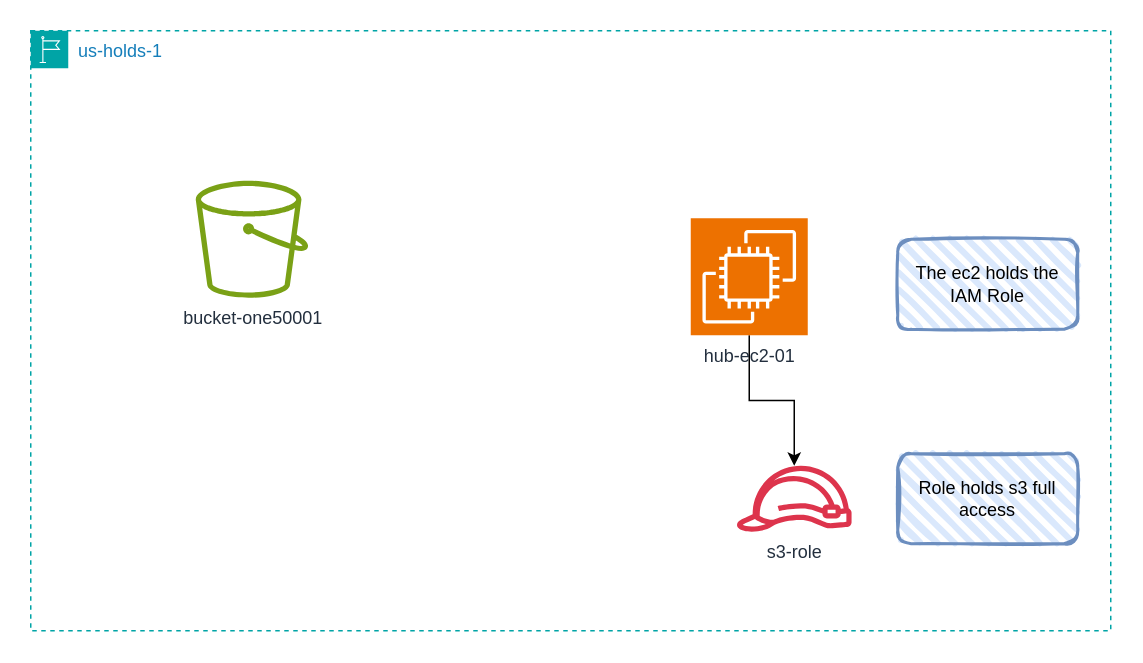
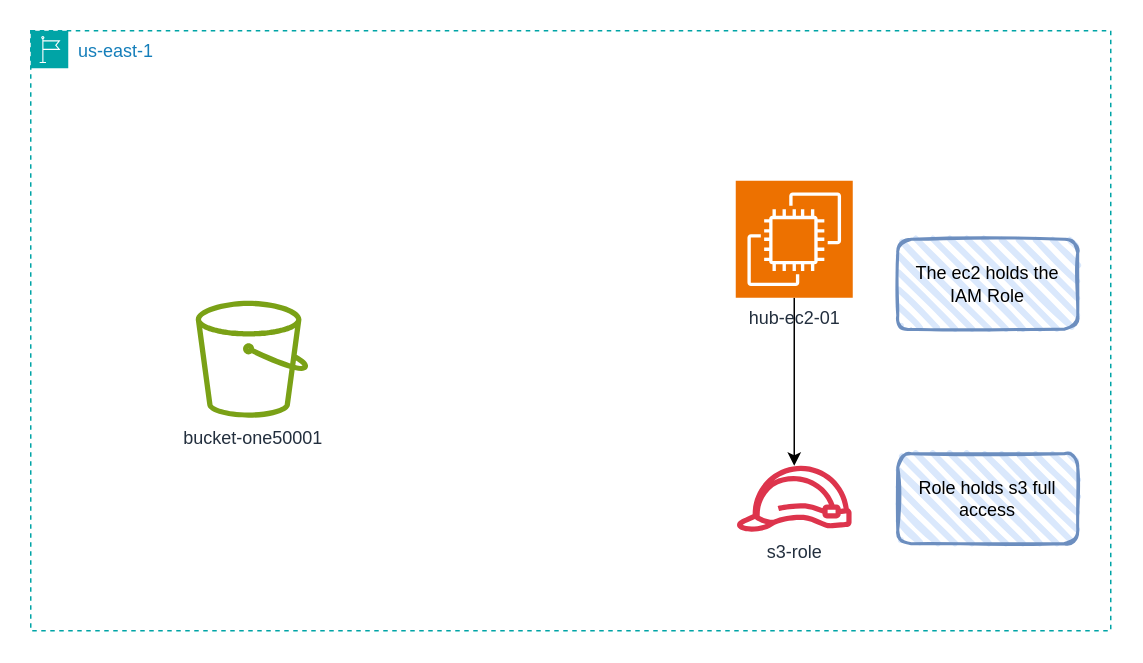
(127, 52) -> (124, 52)
(252, 239) -> (252, 359)
(749, 277) -> (794, 239)
